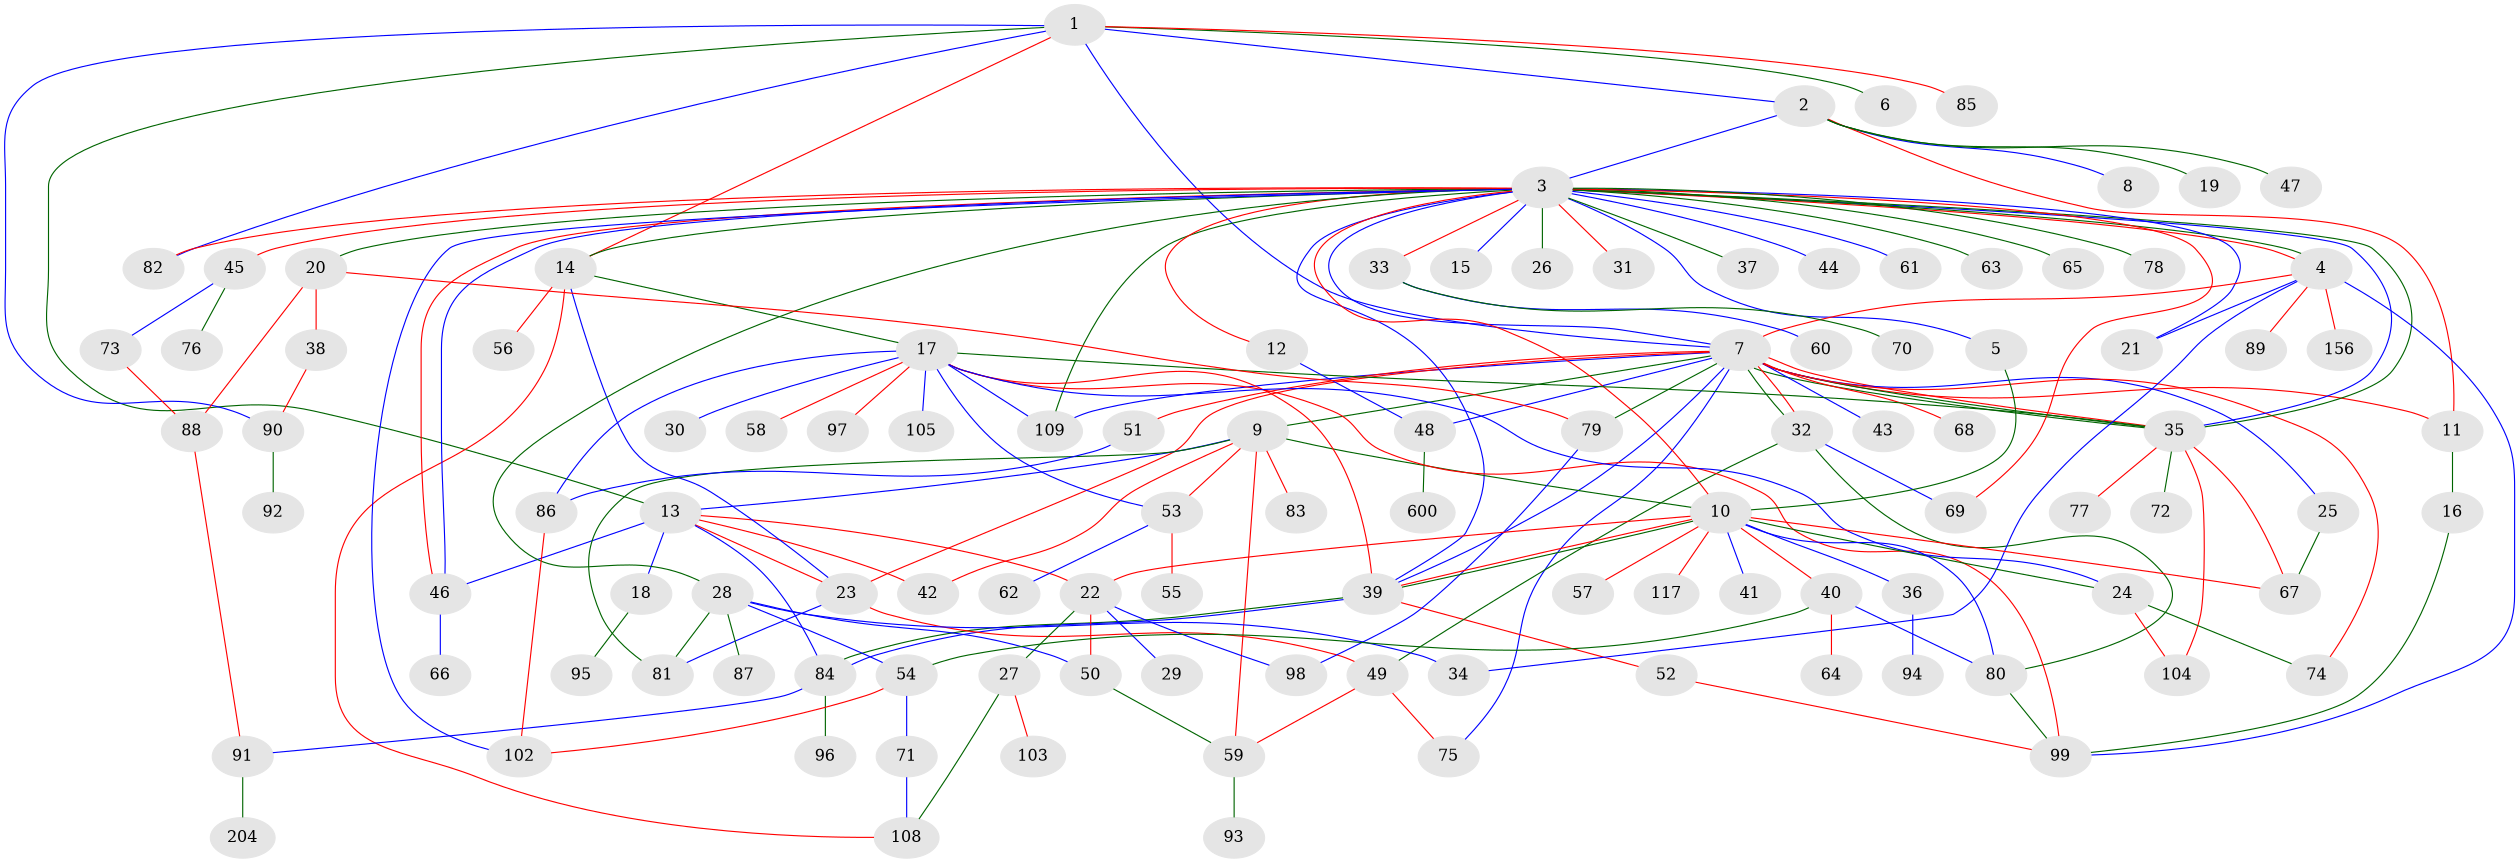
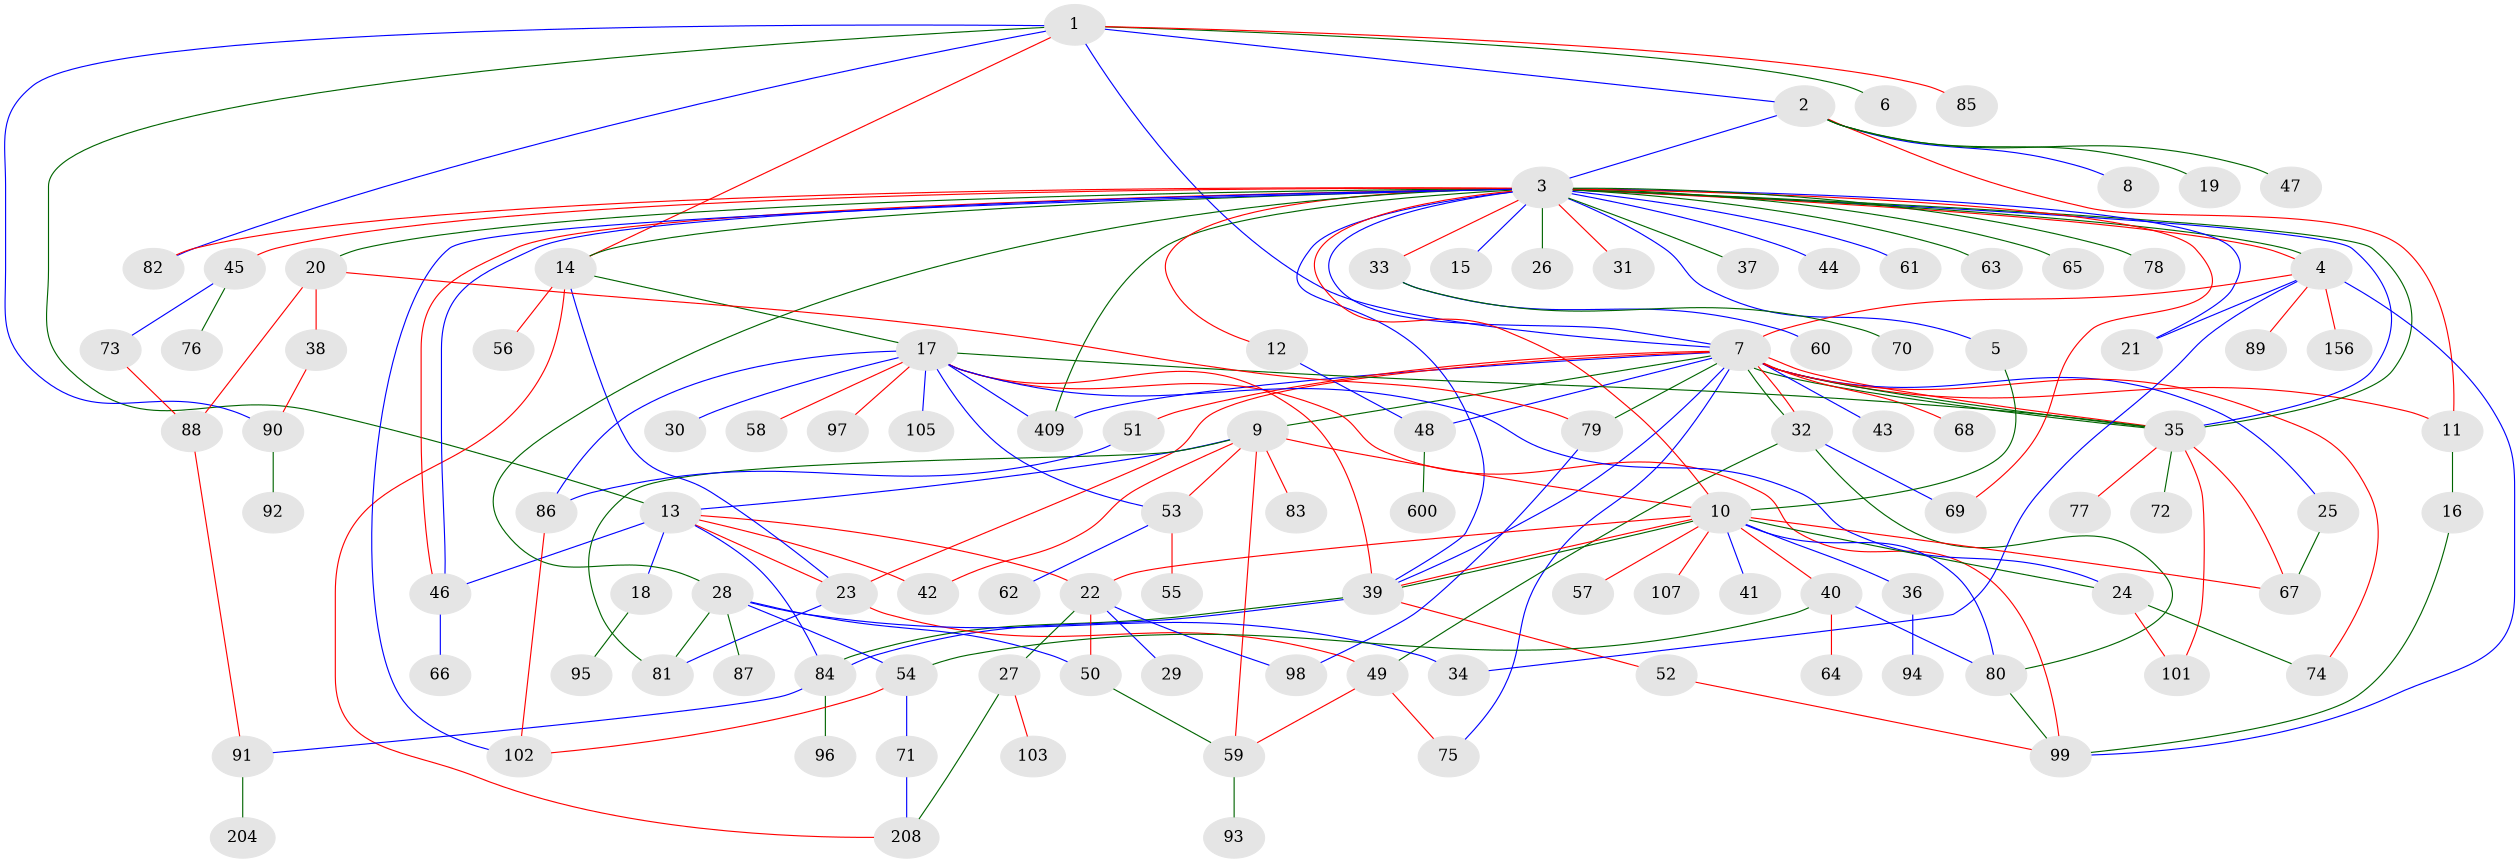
(1050, 431) -> (1050, 431)
(1519, 481) -> (1519, 481)
(1667, 594) -> (1667, 594)
(2177, 675) -> (2177, 675)
(907, 838) -> (907, 838)
